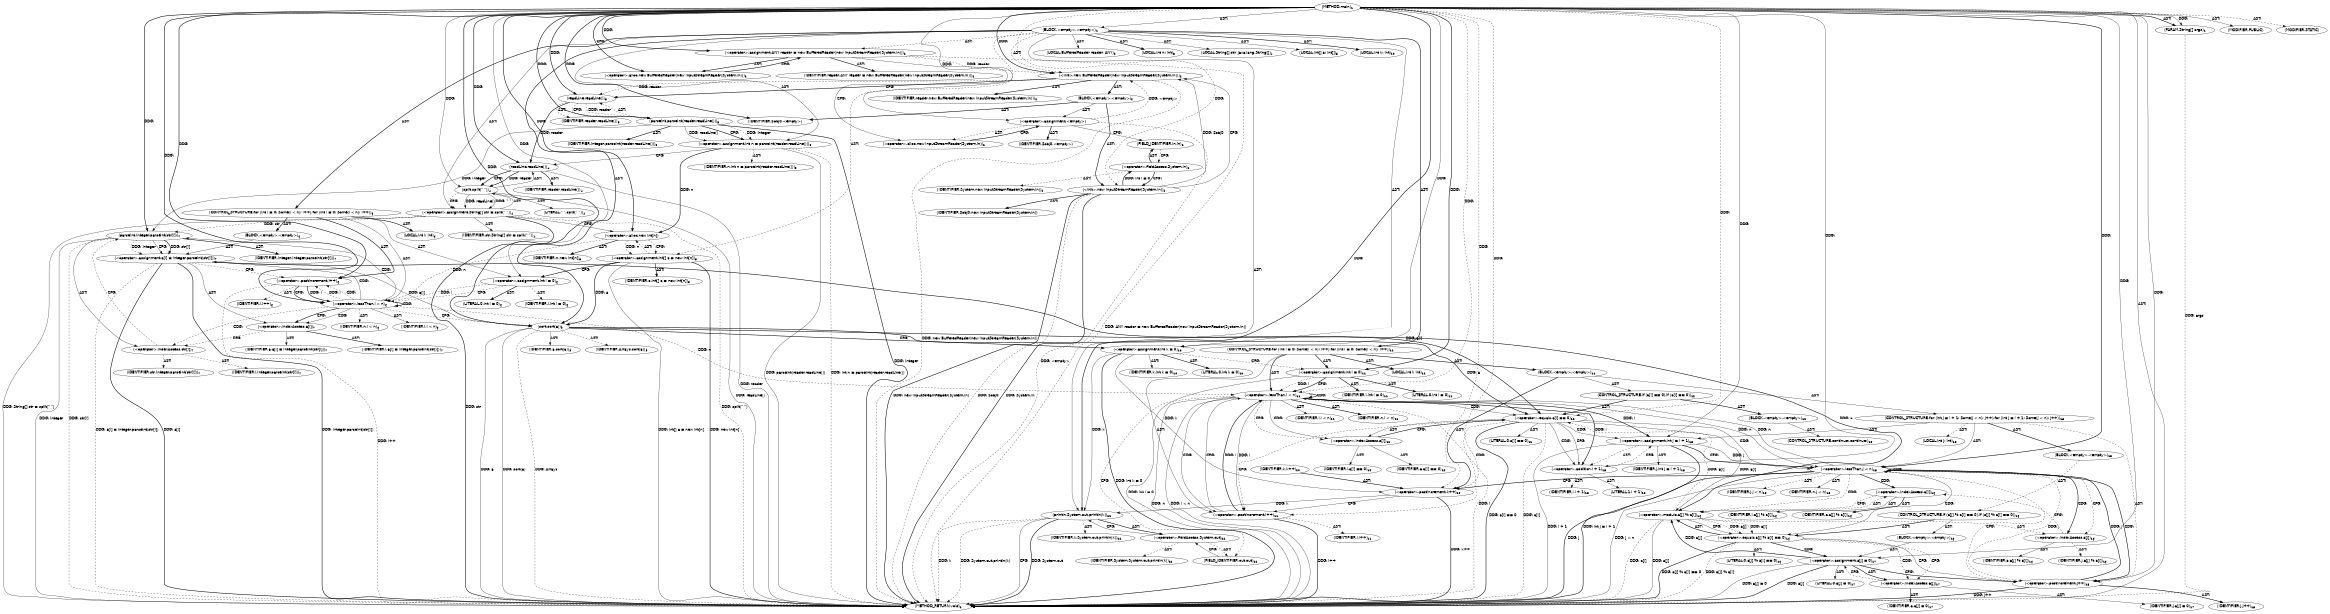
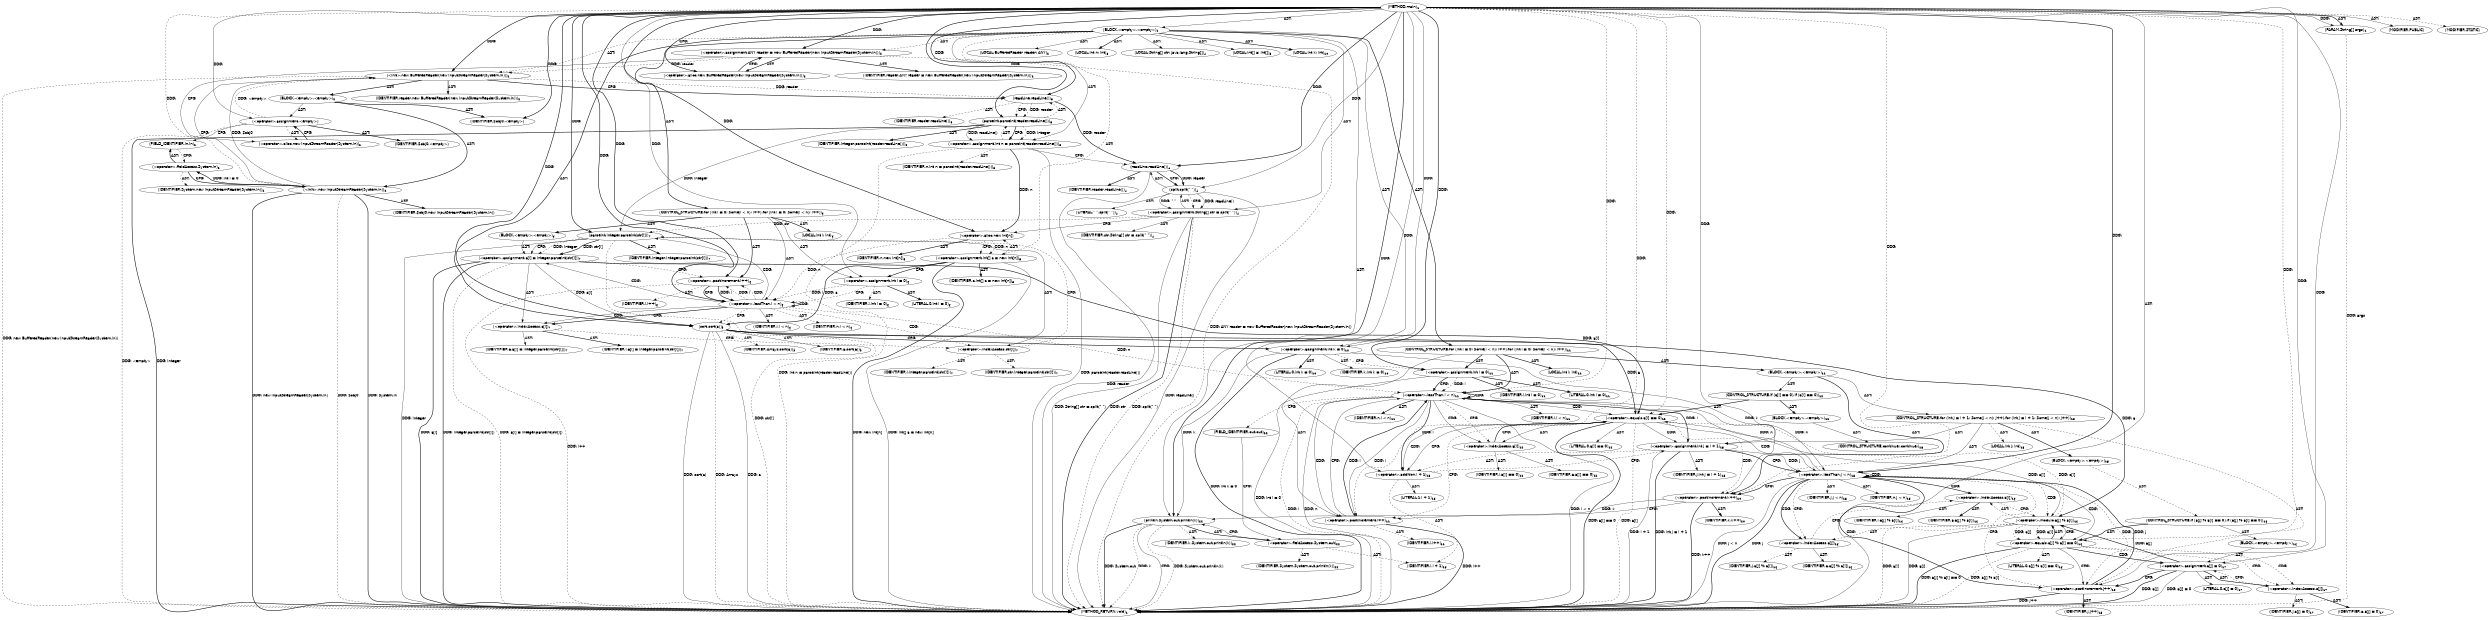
none -> (2207, 20)
none -> (1002, 133)
(1350, 481) -> (1716, 508)
(1218, 547) -> (1366, 555)
